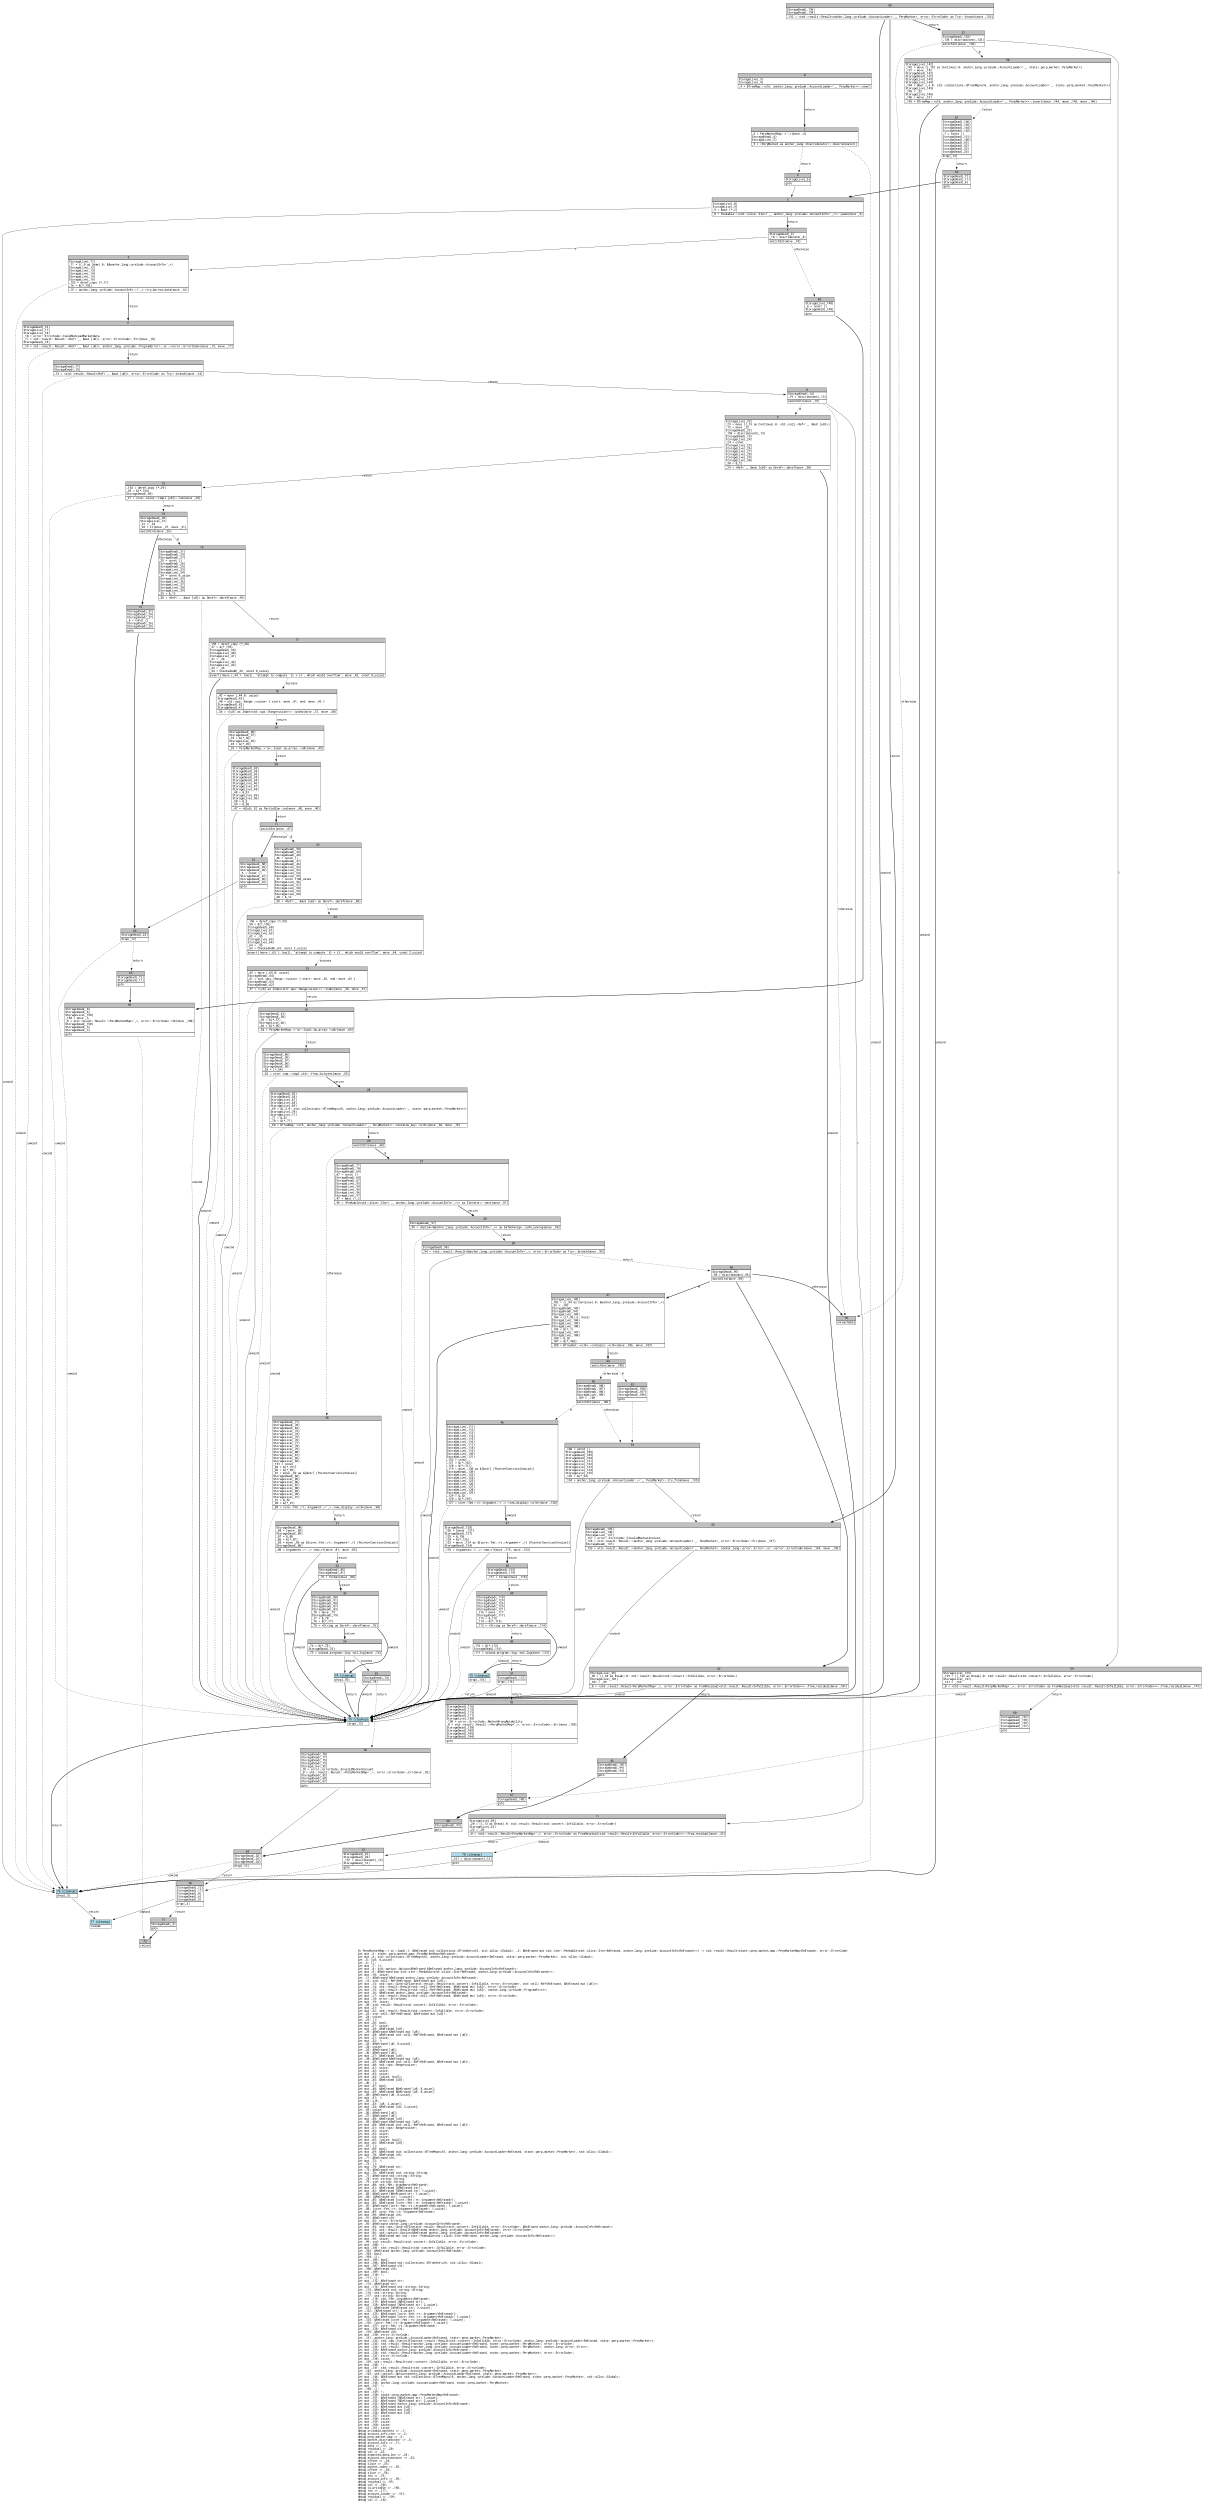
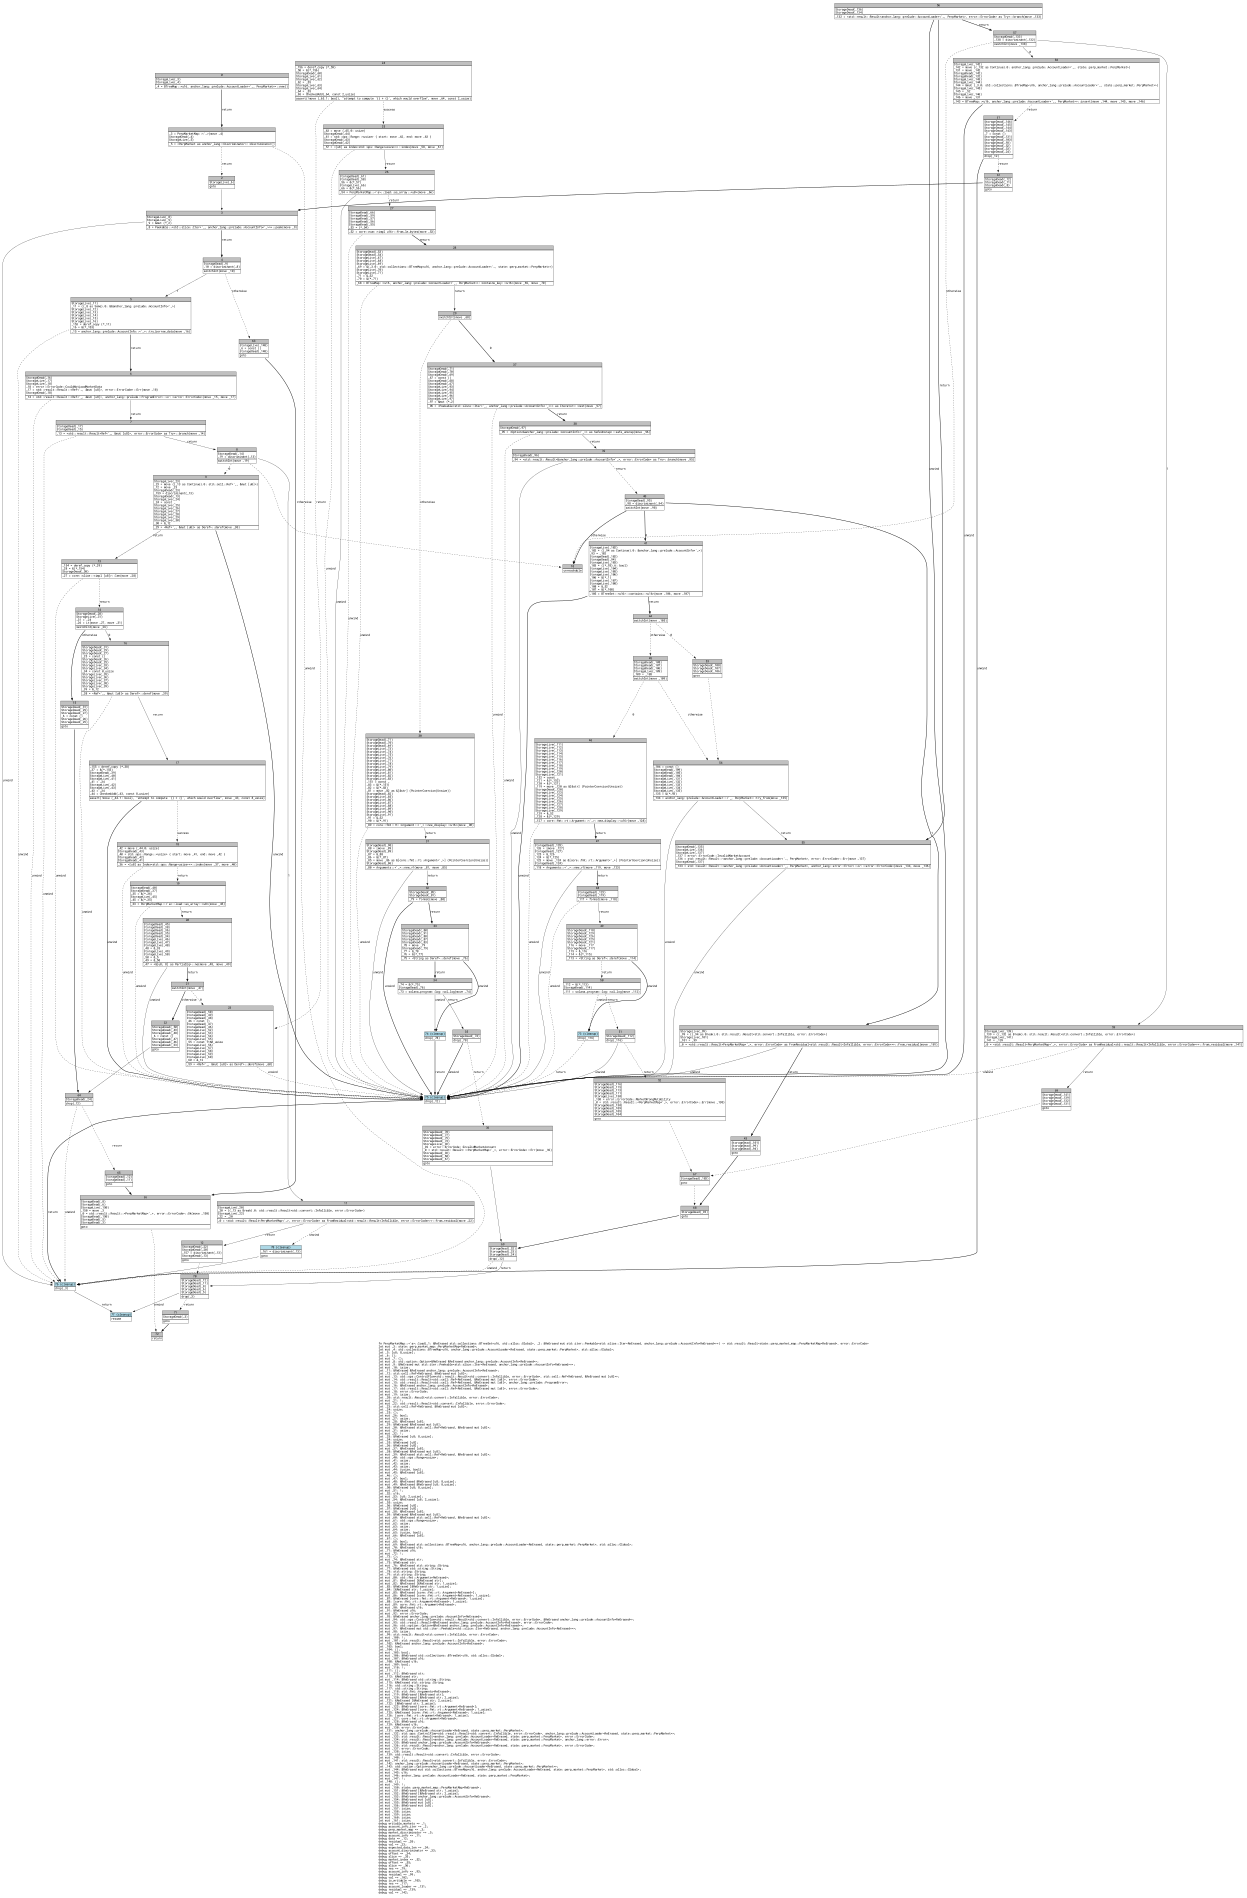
(328, 908) -> (317, 573)
(511, 1516) -> (600, 833)
(366, 1661) -> (453, 1000)
